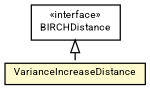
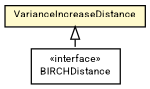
(75, 58) -> (75, 44)
